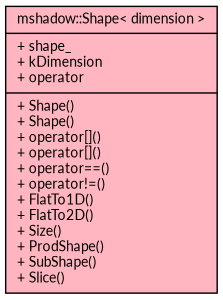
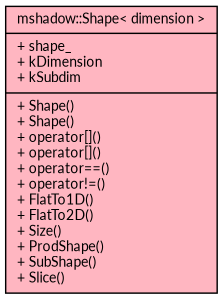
(51, 78) -> (50, 78)
